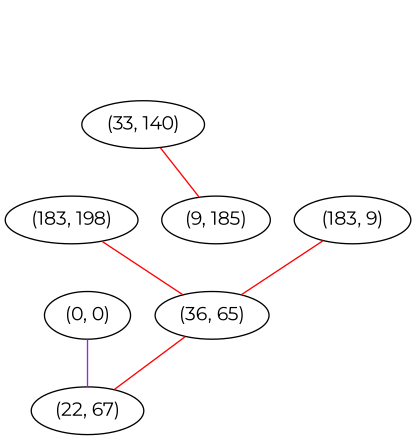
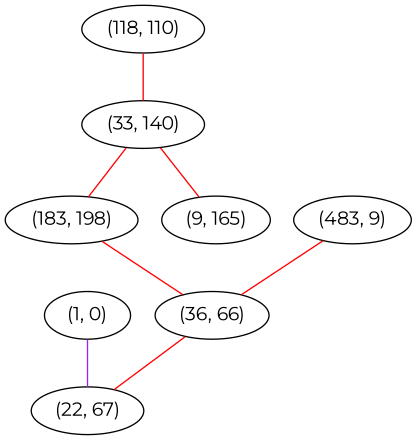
none -> (143, 29)
none -> (107, 172)
(216, 220) -> (216, 220)
(353, 220) -> (353, 220)
(88, 315) -> (88, 315)
(212, 315) -> (212, 315)
